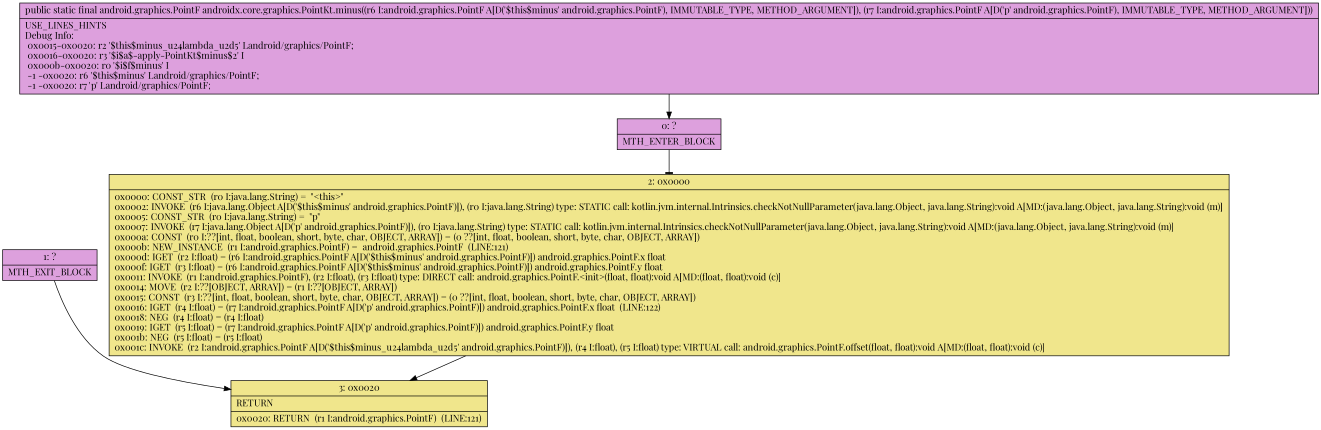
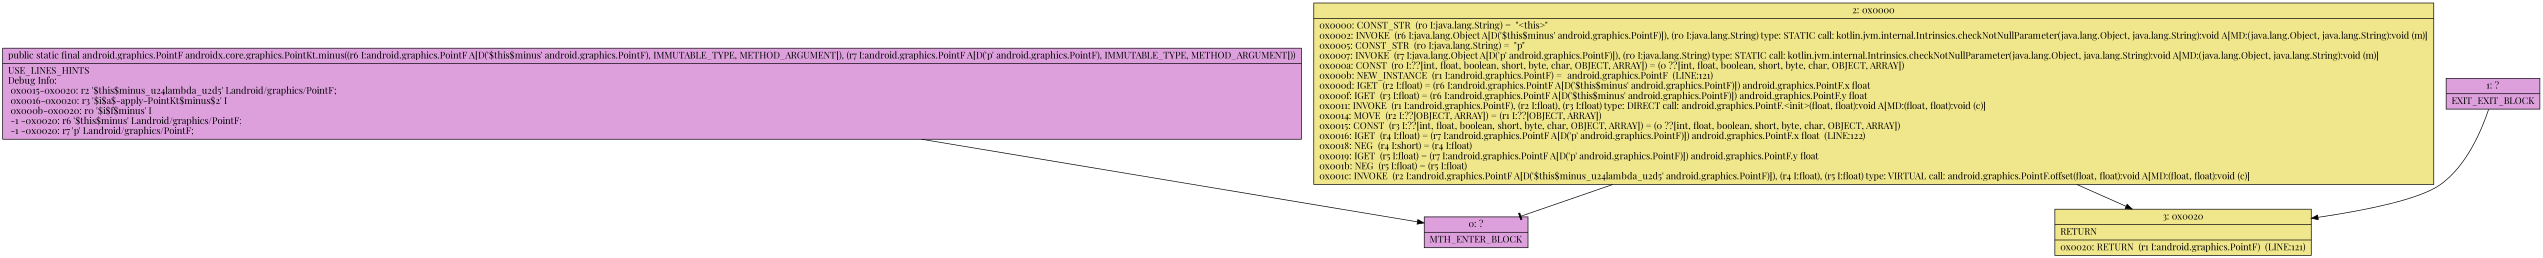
(669, 160) -> (1567, 200)
(50, 272) -> (2493, 101)
(190, 318) -> (1397, 146)
